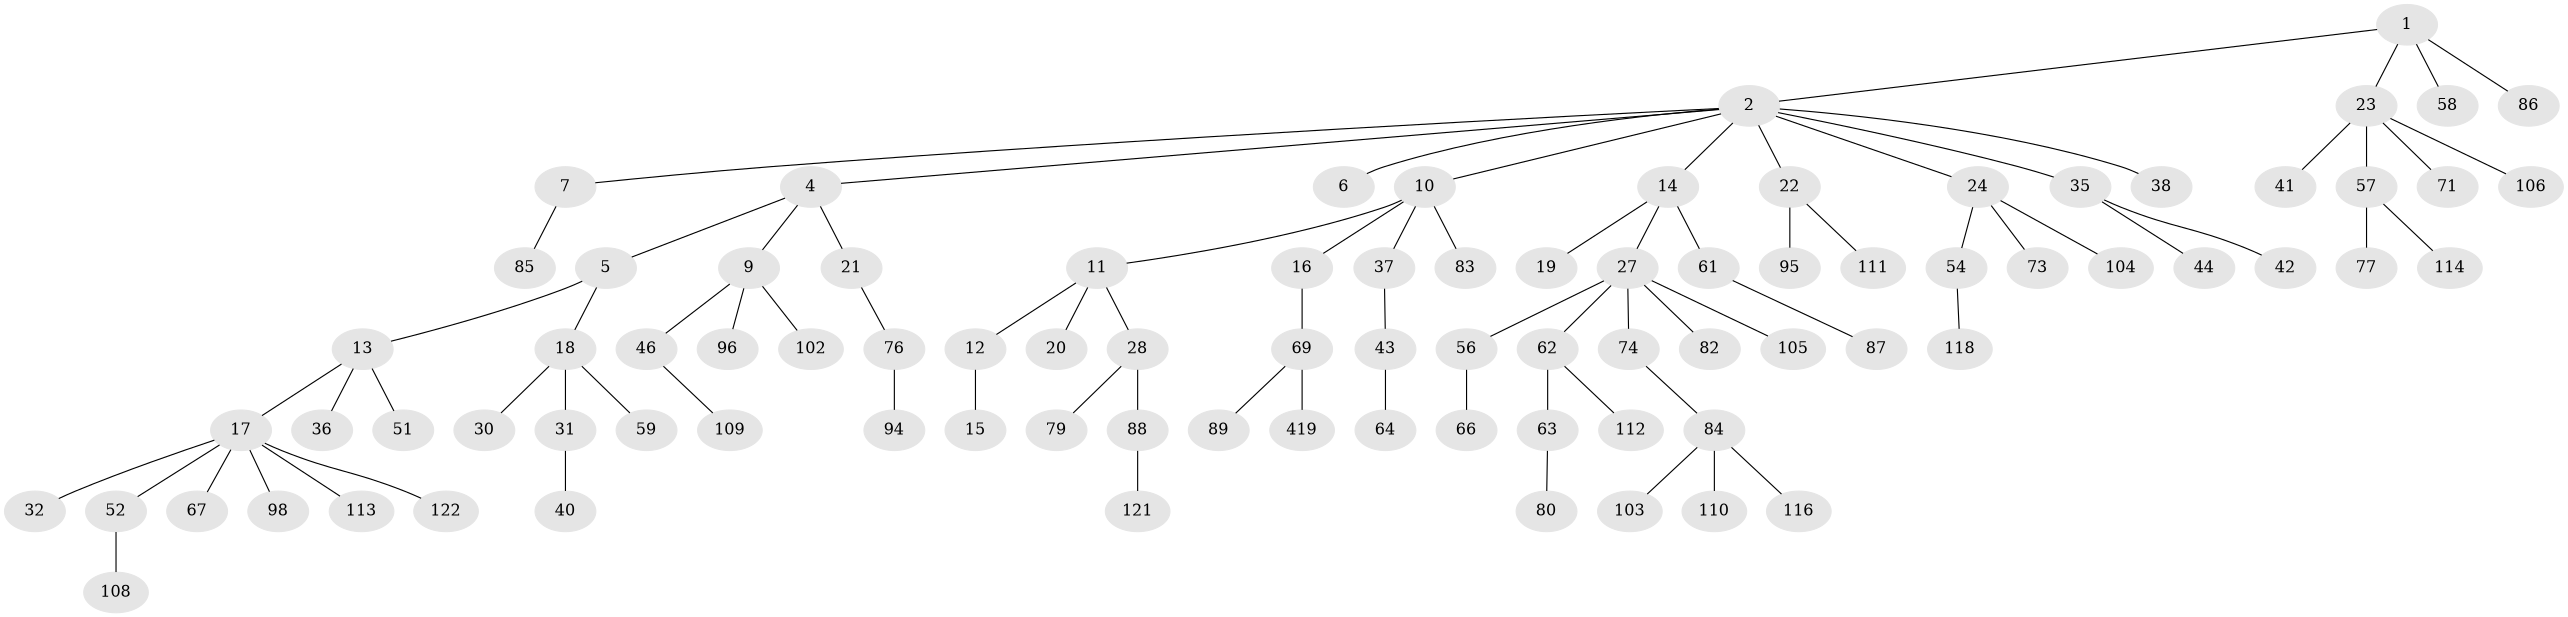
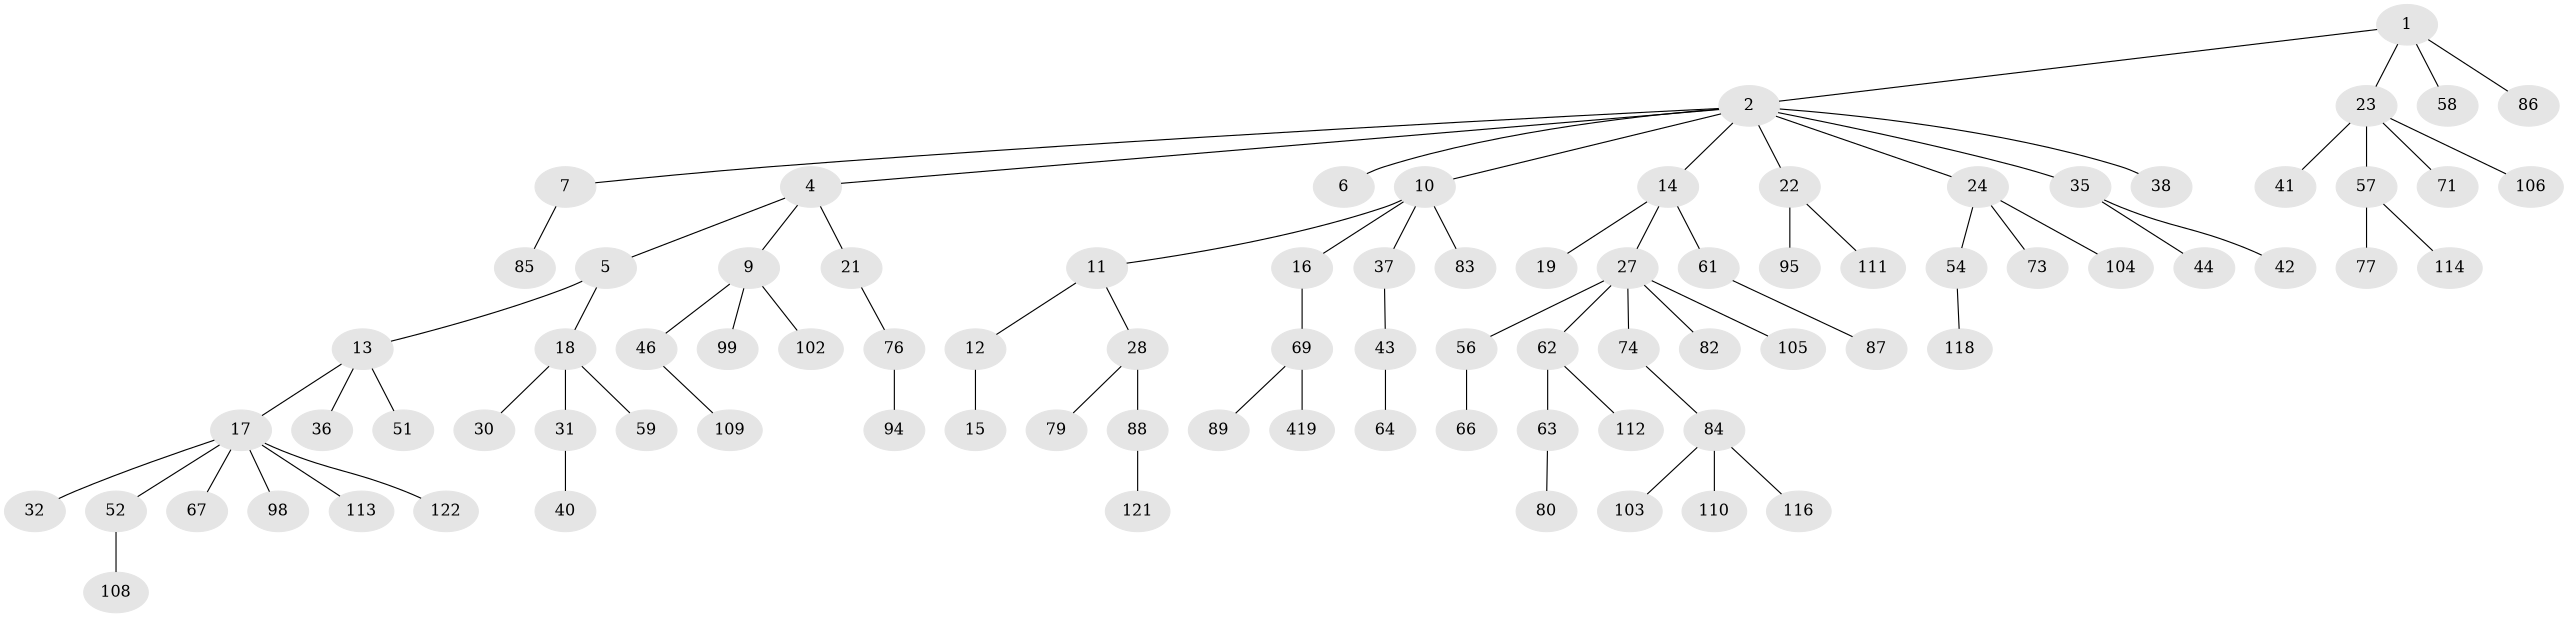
(728, 349) -> (728, 349)
(1057, 349) -> none
